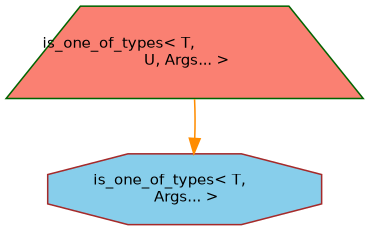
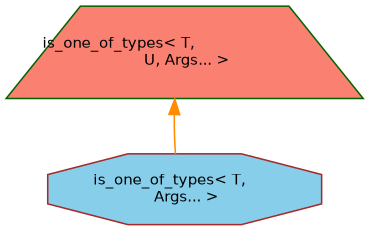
(195, 119) -> (174, 134)
